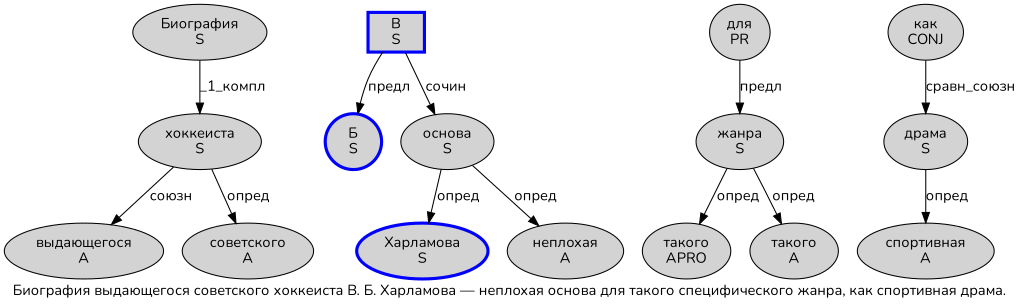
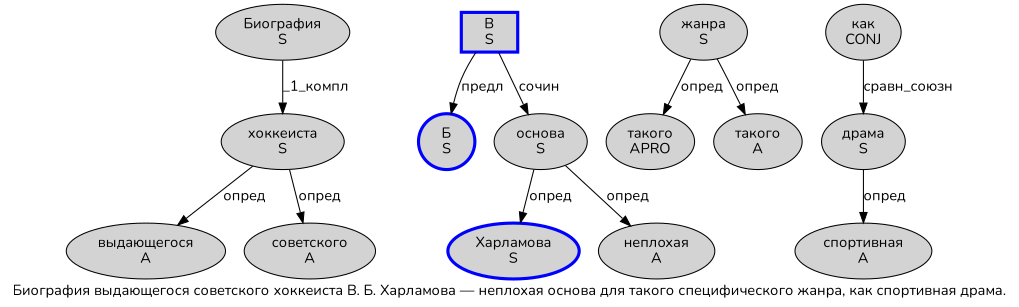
(740, 32) -> none
(171, 196) -> (245, 196)
